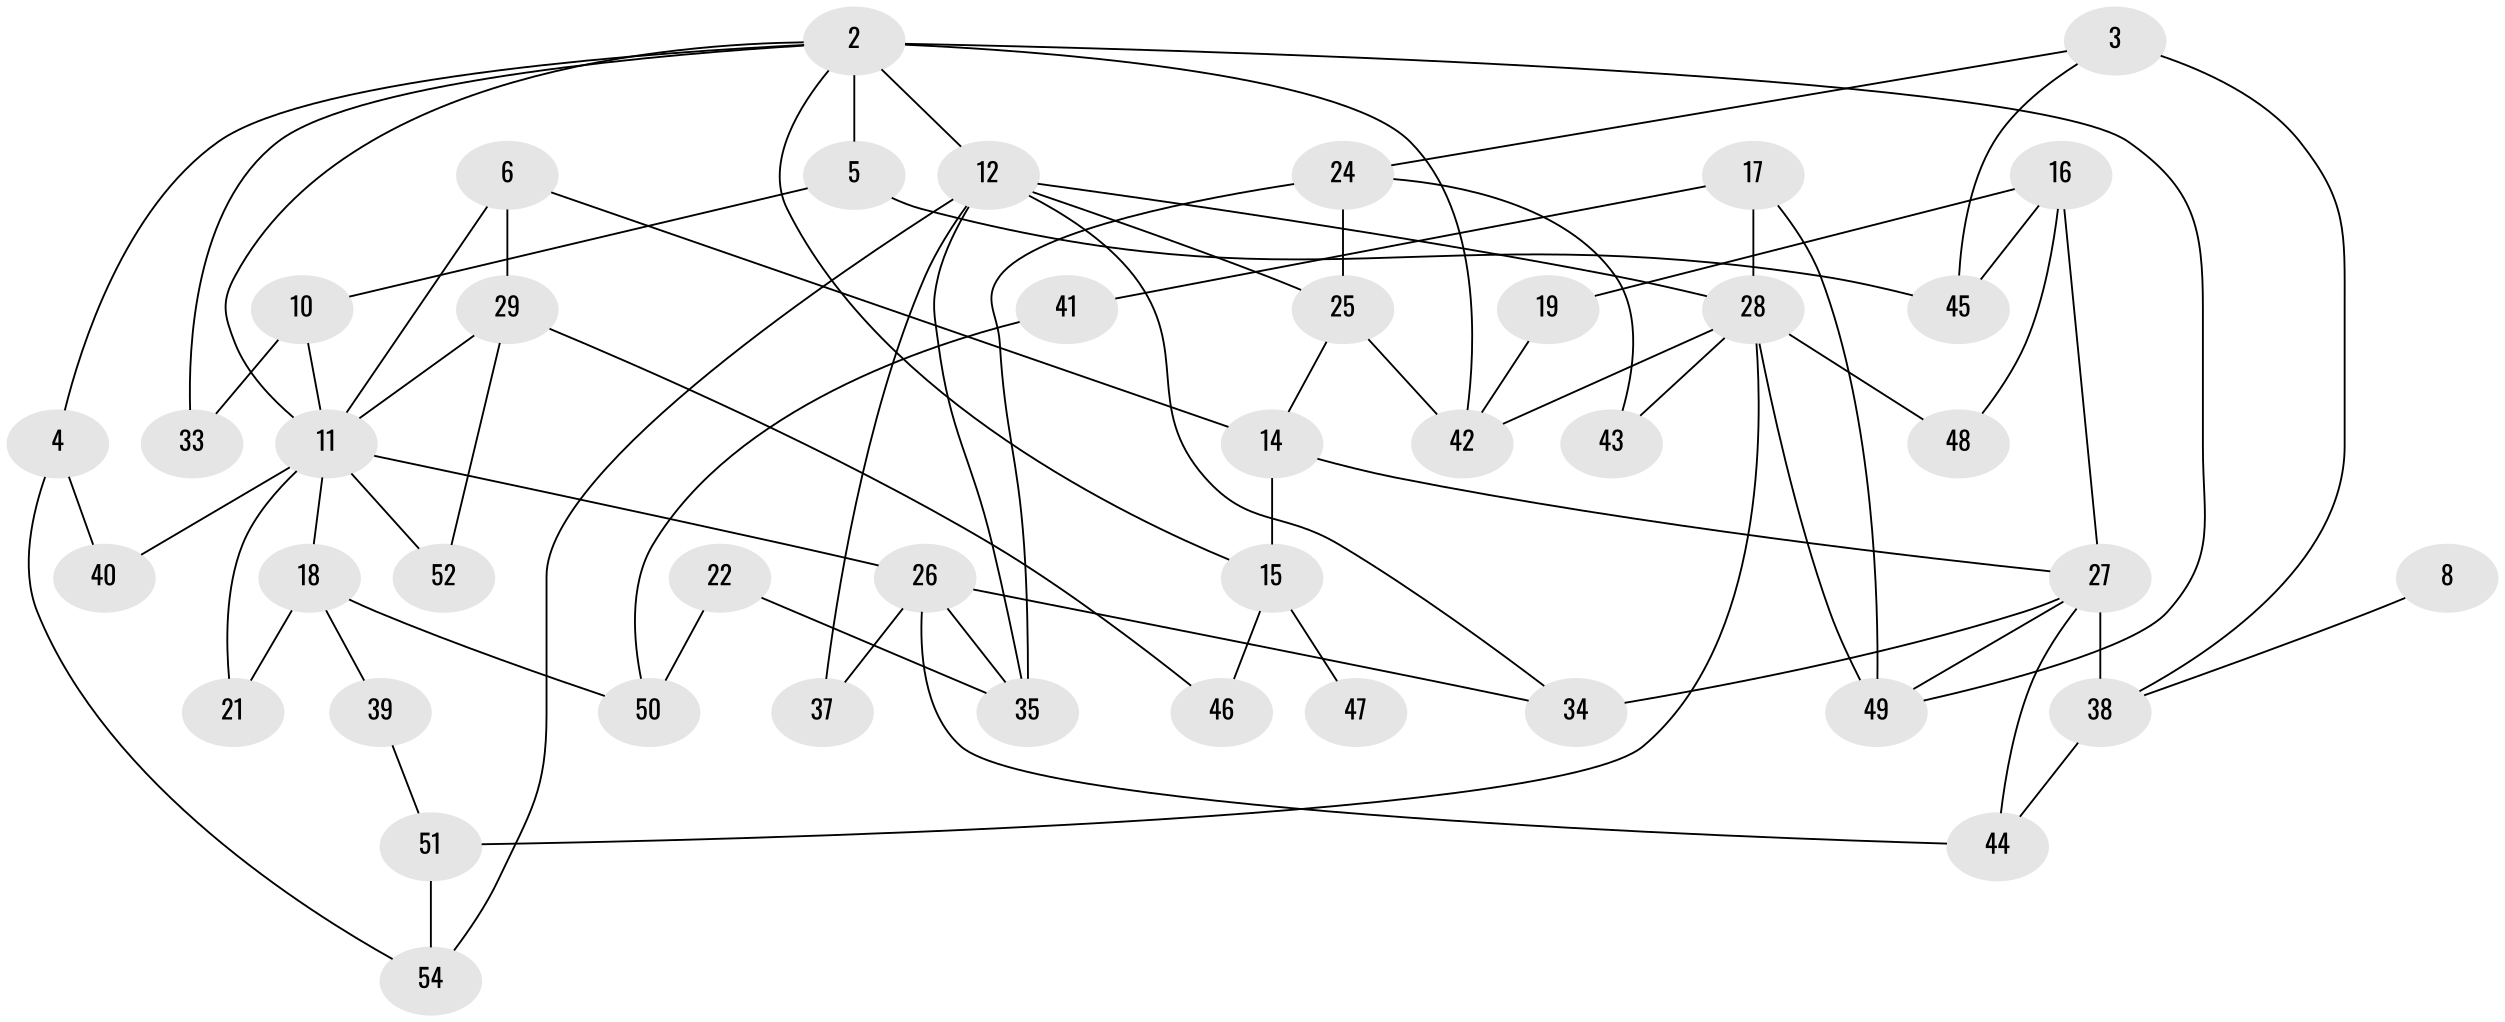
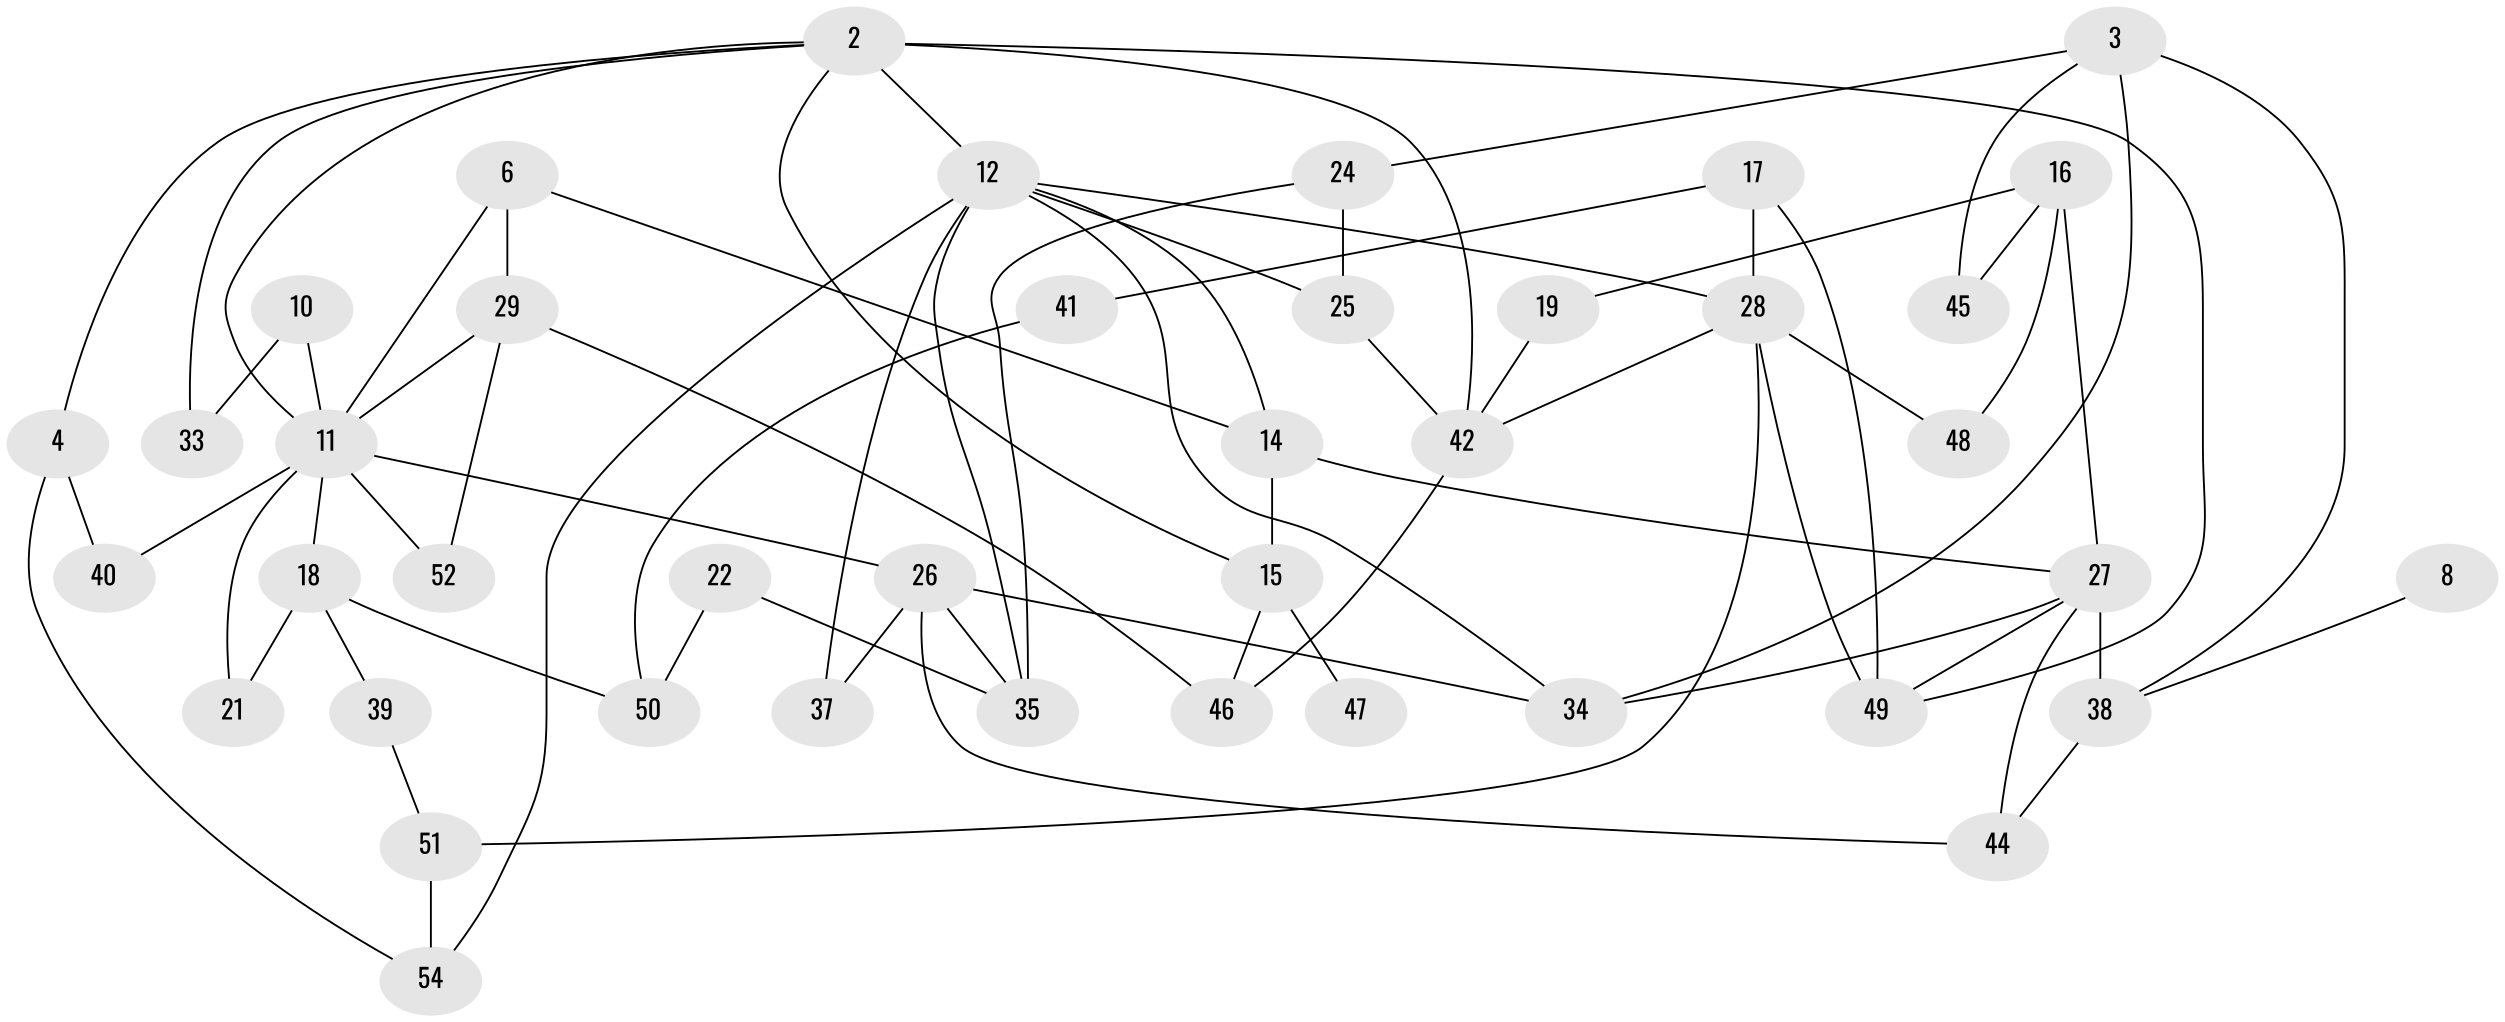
(854, 175) -> none
(1308, 377) -> (1184, 265)
(1612, 444) -> none
none -> (2014, 489)
none -> (1359, 590)
